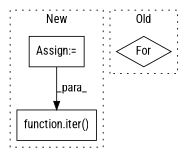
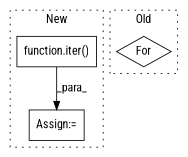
(57, 84) -> (57, 84)
